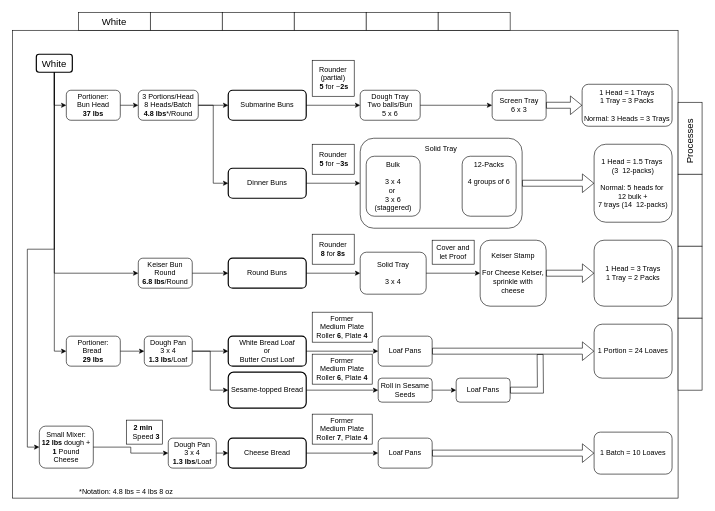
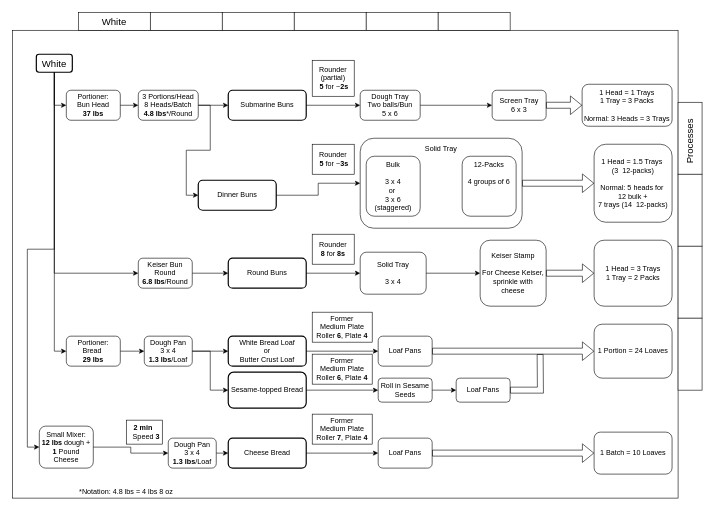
(267, 183) -> (237, 195)
(453, 252) -> none
